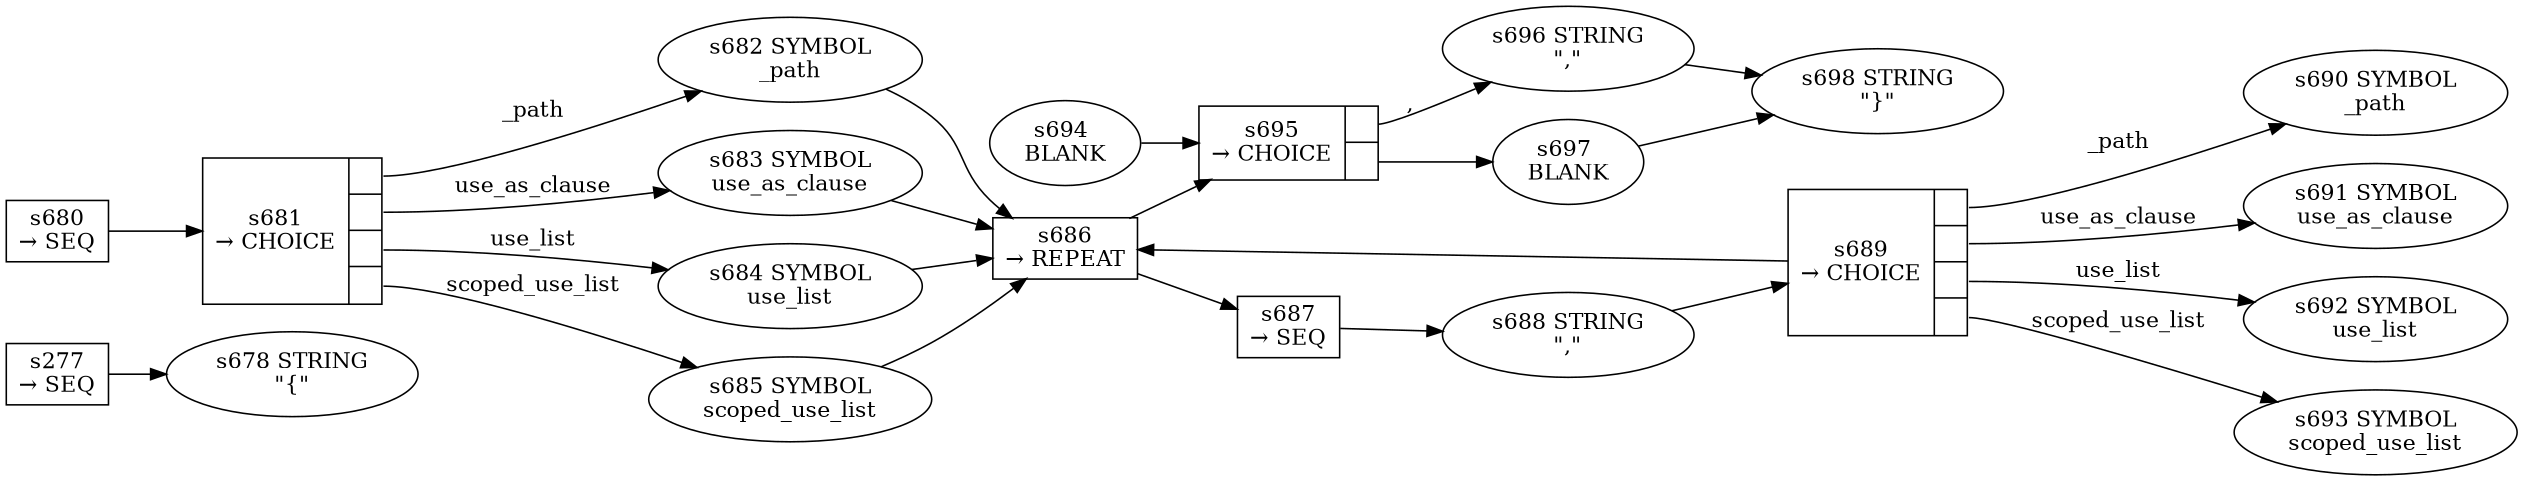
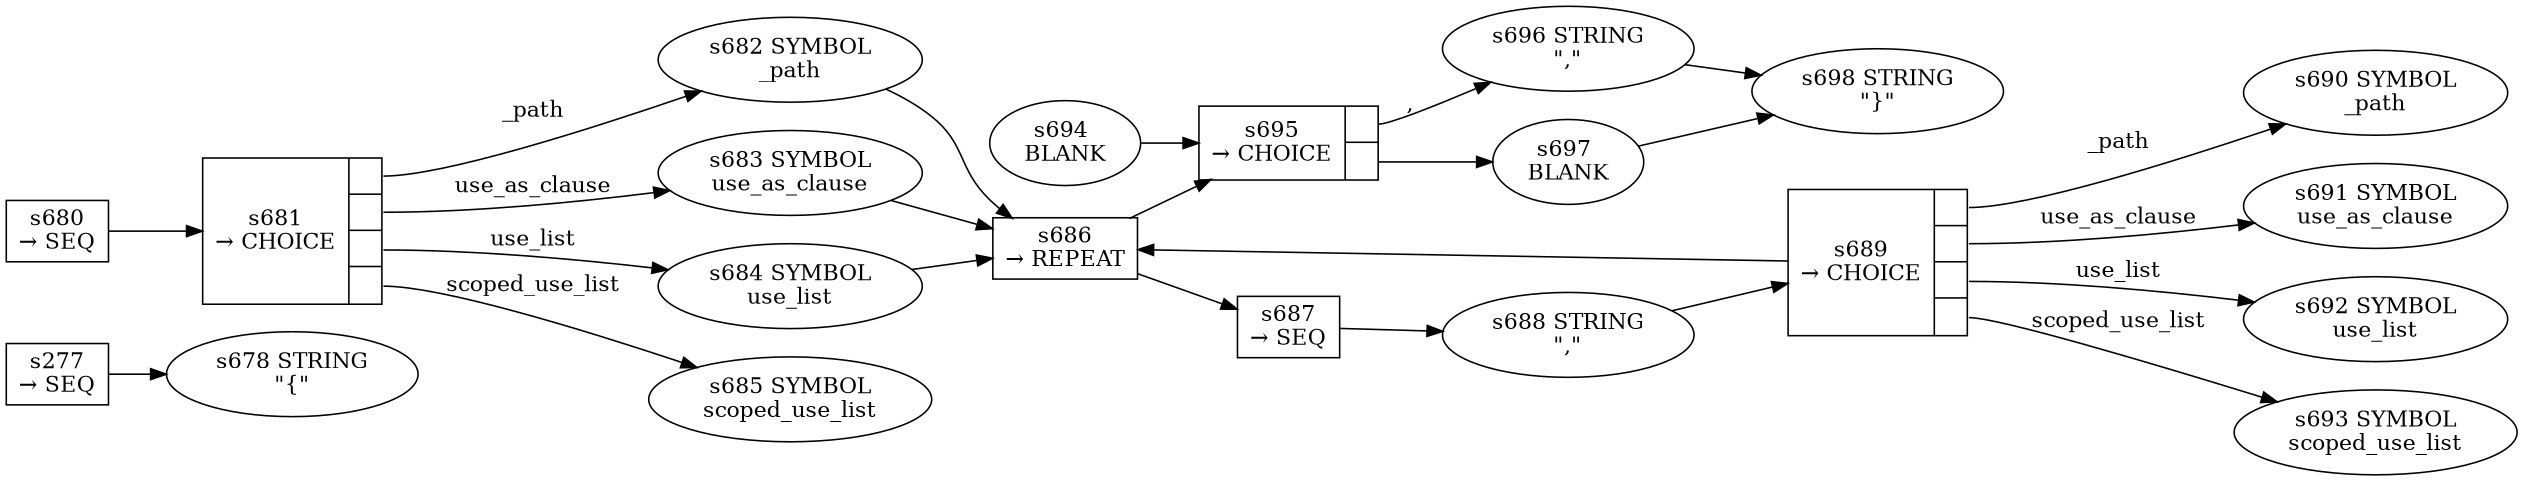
(950, 332) -> none
